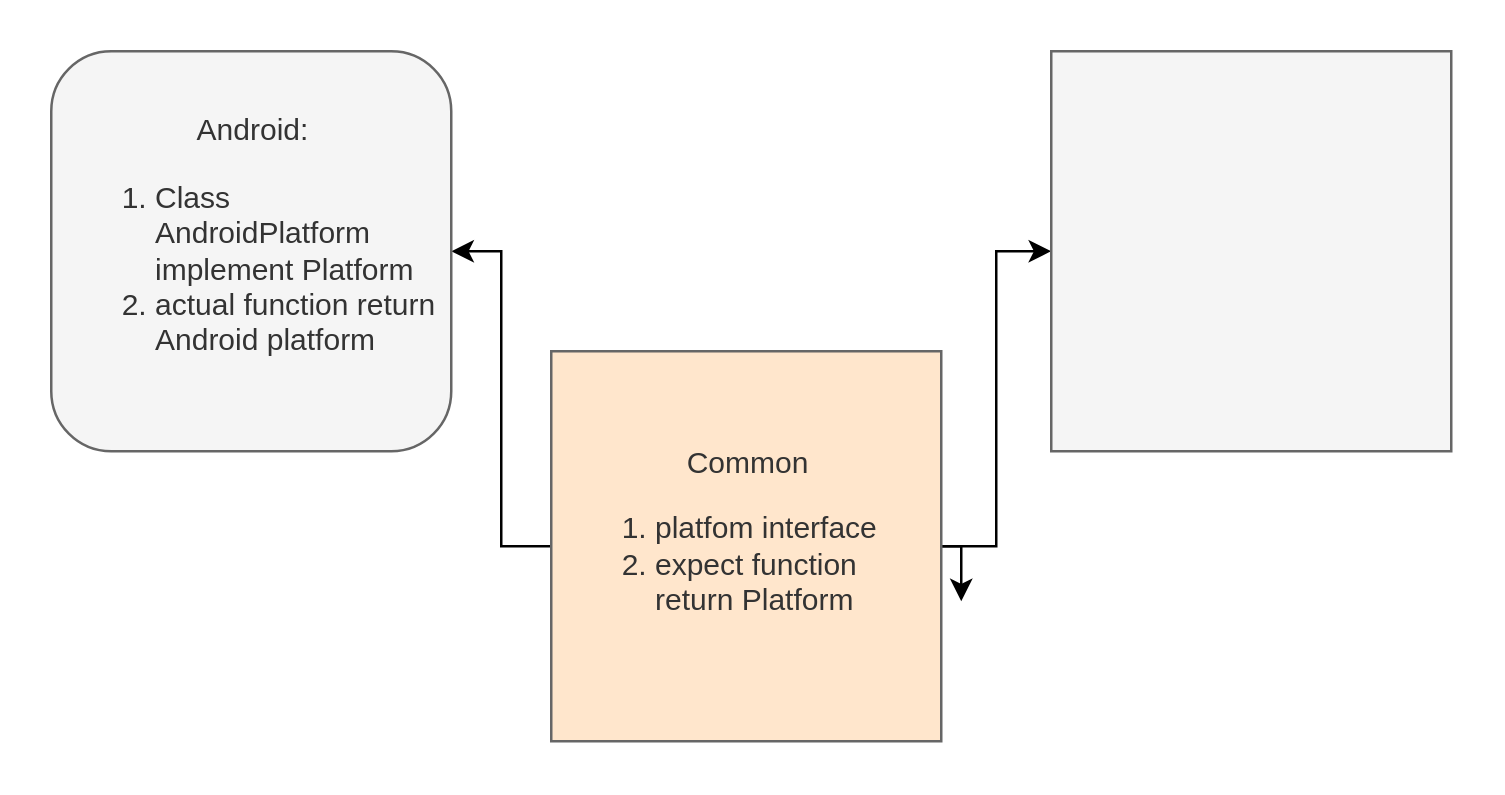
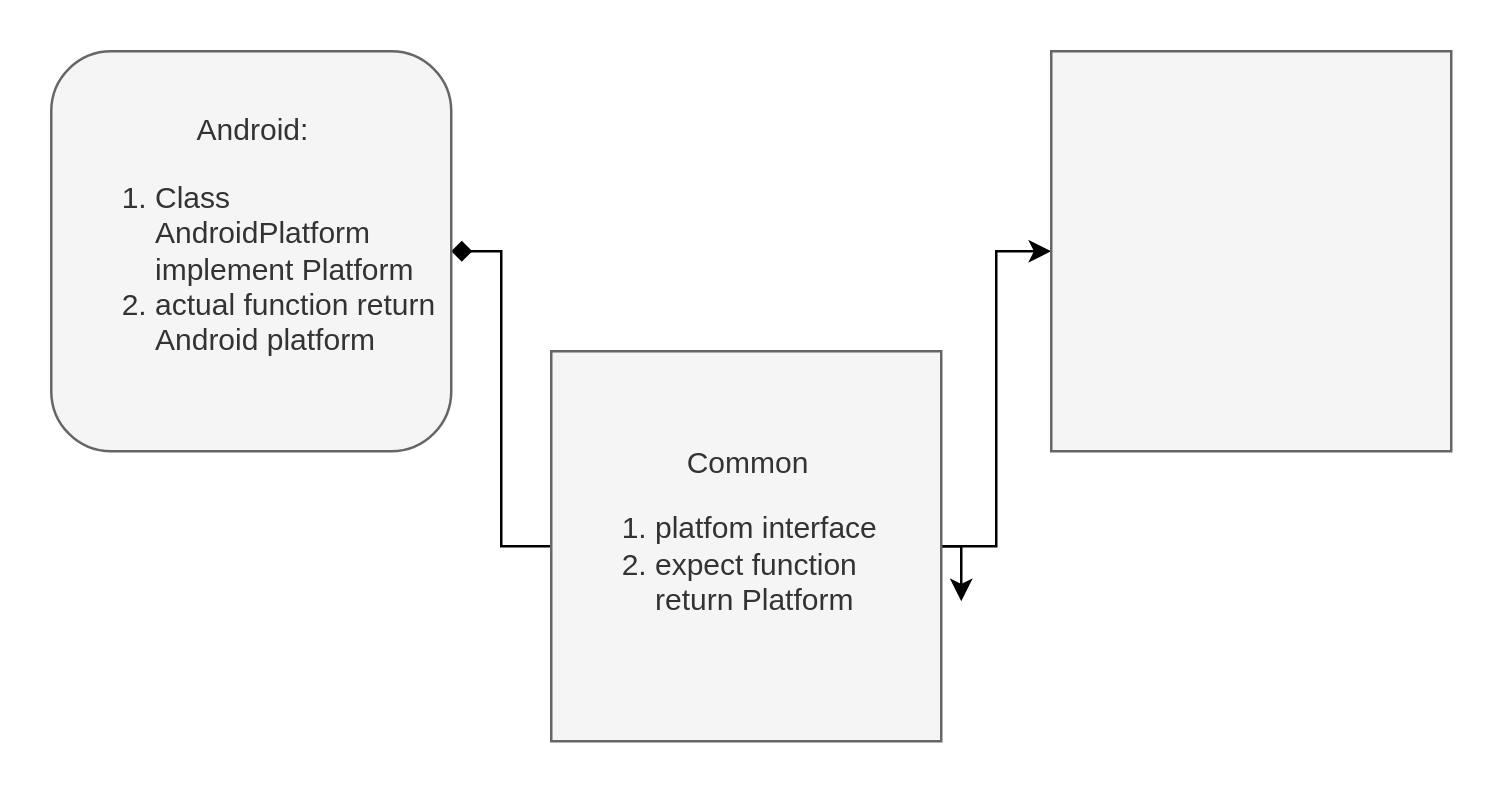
(470, 251) -> (472, 251)
(746, 546) -> (746, 546)
